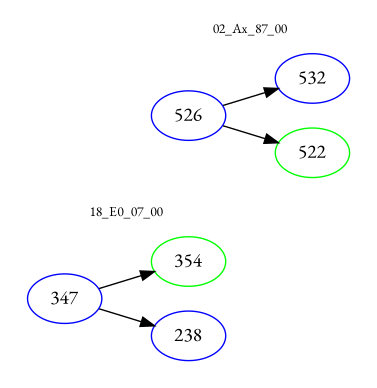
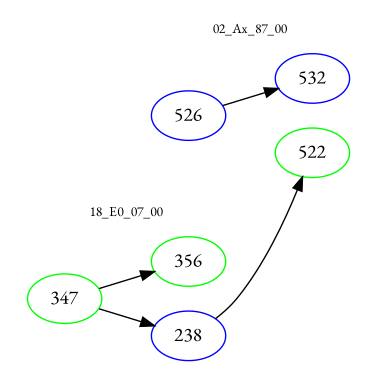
(244, 132) -> (264, 259)
(189, 262) -> (189, 262)
(65, 299) -> (65, 299)
